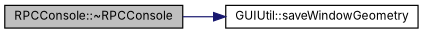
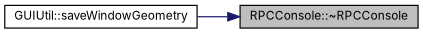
(198, 17) -> (212, 17)
